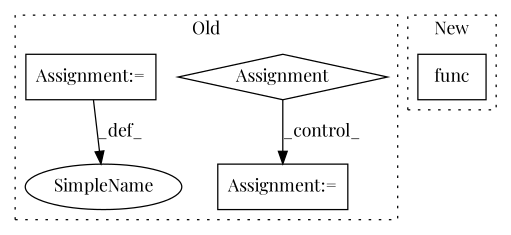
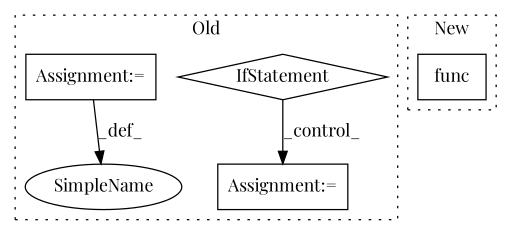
(283, 77) -> (283, 77)
